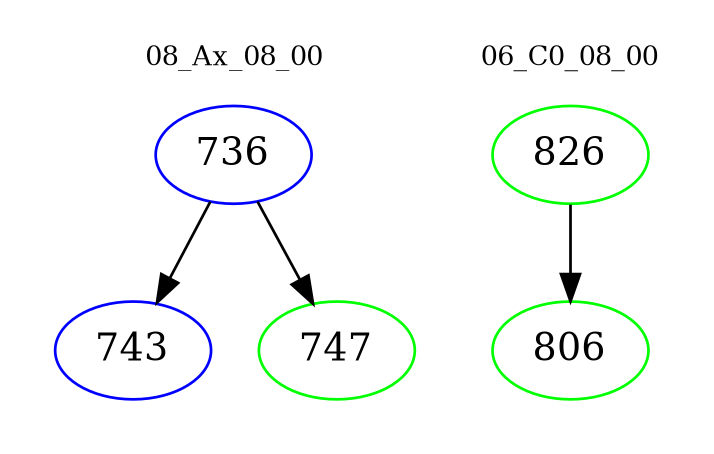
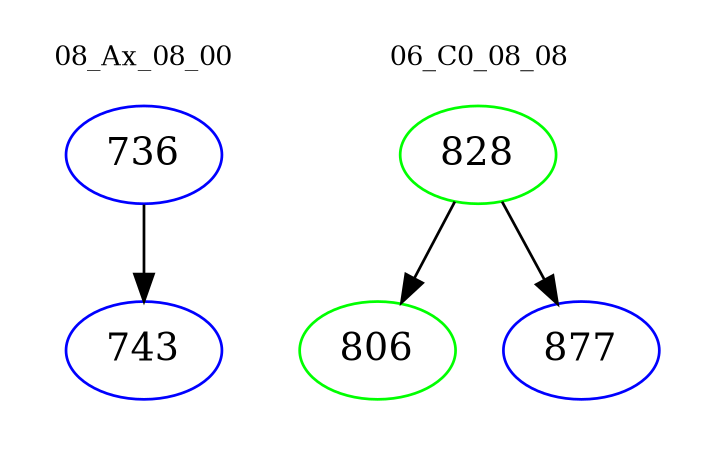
(570, 58) -> (479, 58)
(570, 155) -> (478, 155)
(337, 350) -> none
none -> (581, 350)
